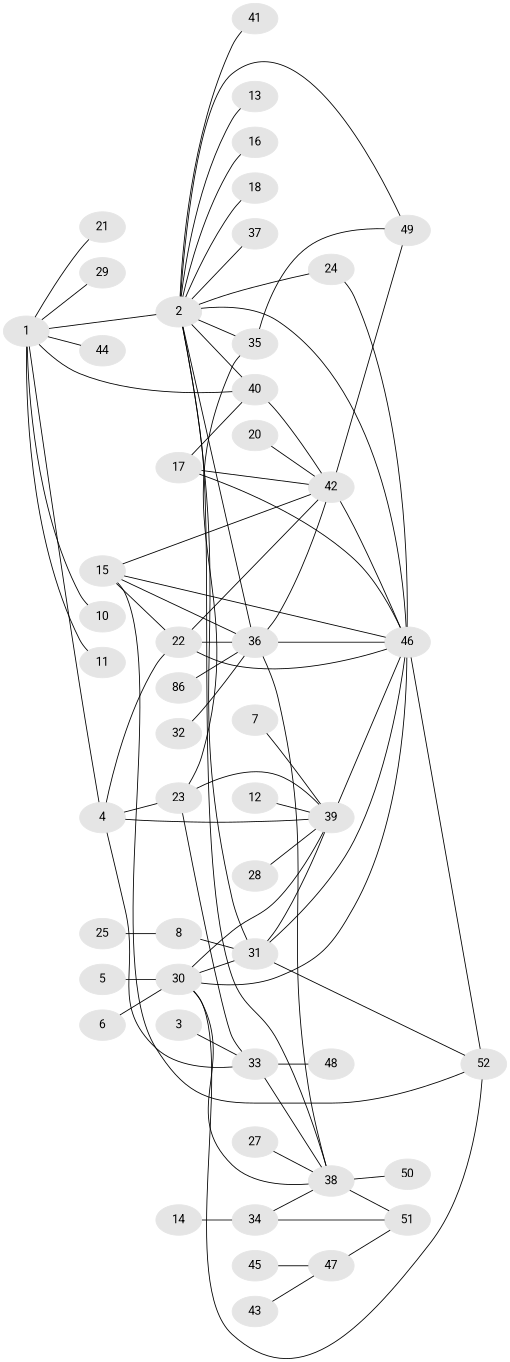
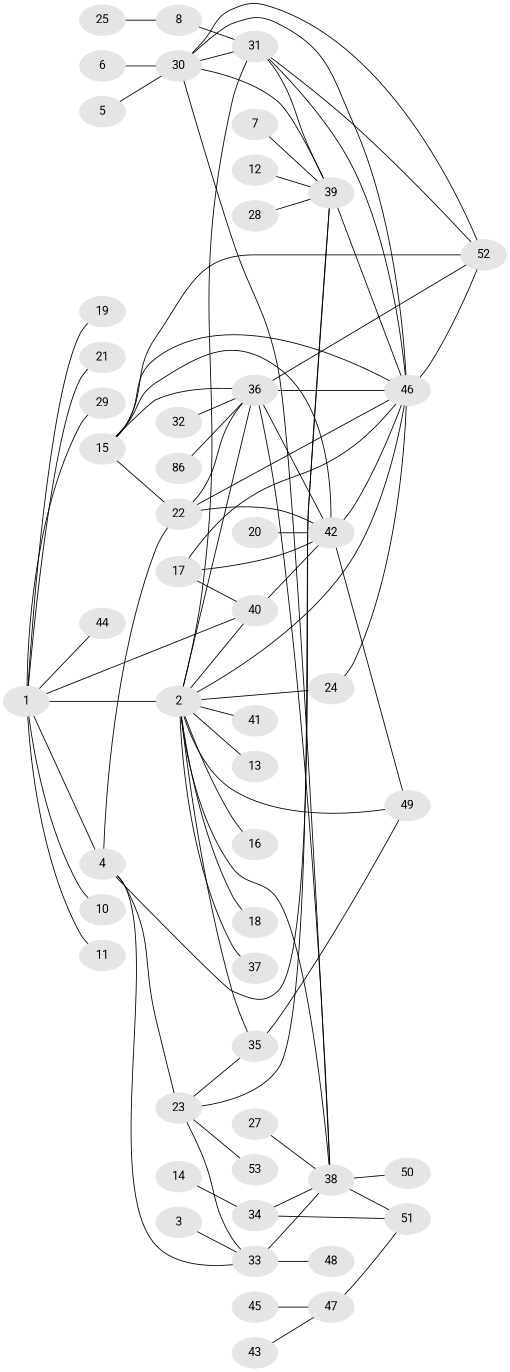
none -> (103, 312)
none -> (369, 323)
none -> (255, 1170)
